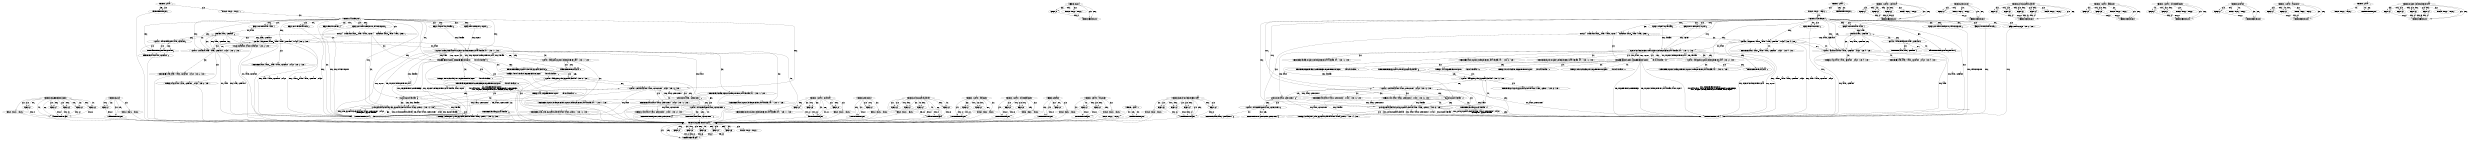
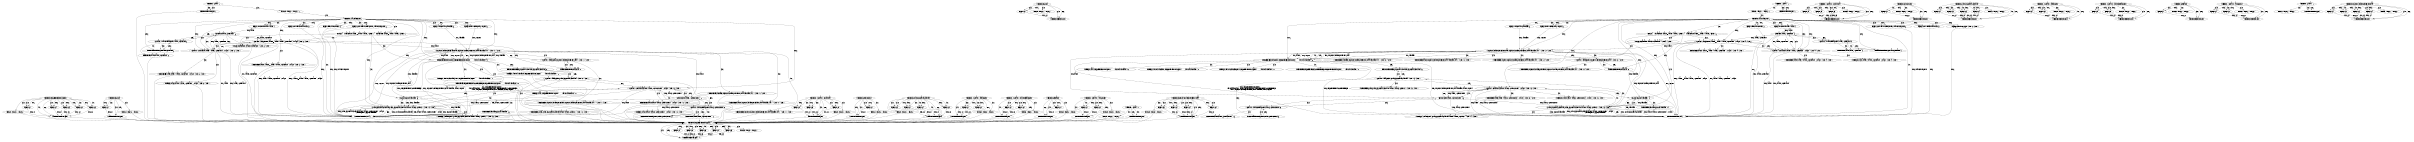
none -> (1653, 42)
